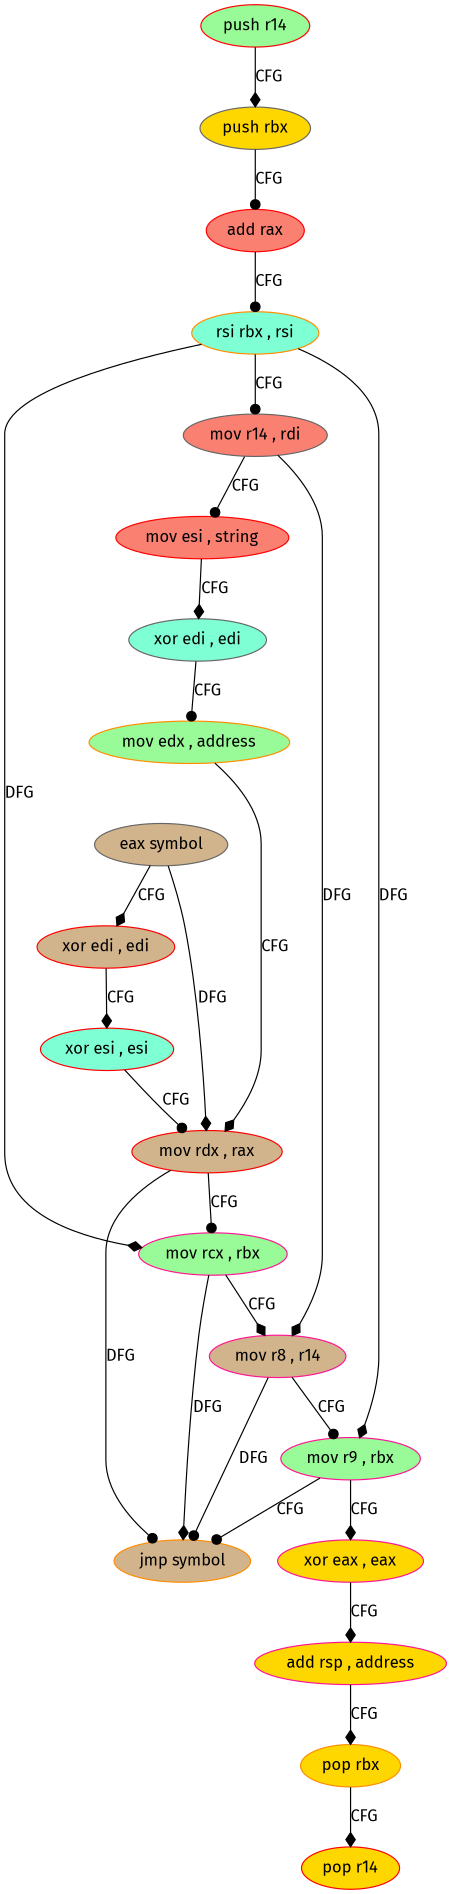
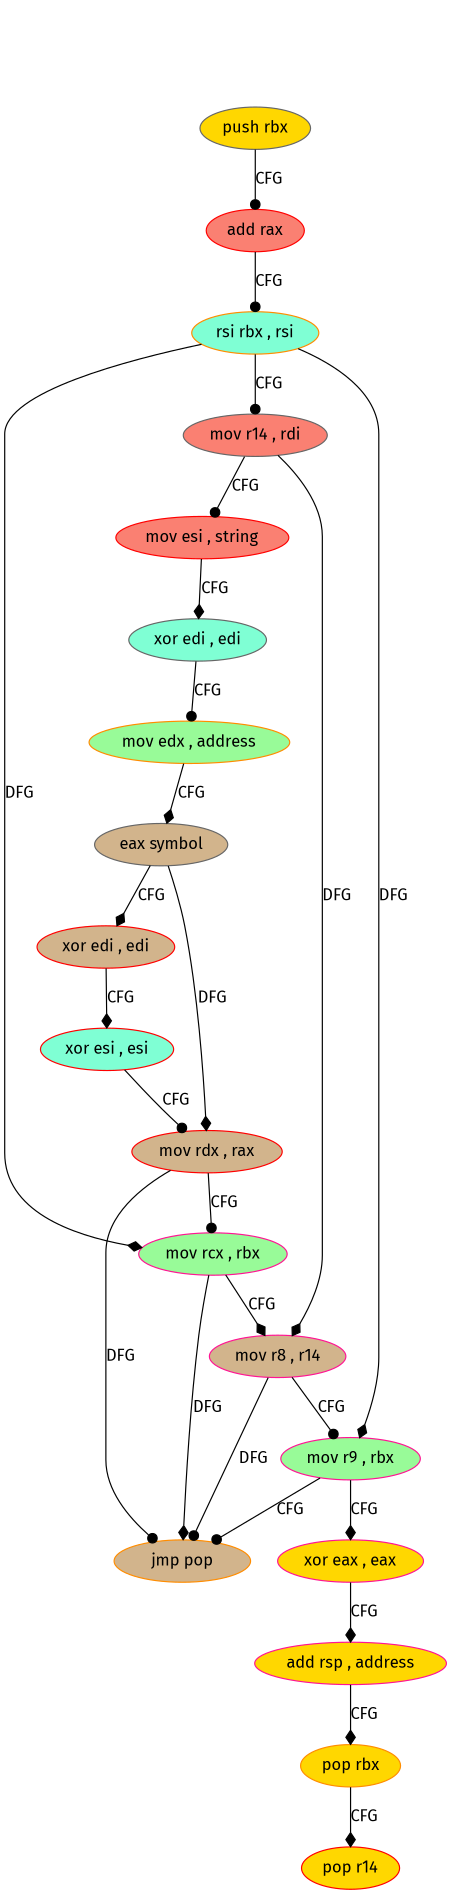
(255, 26) -> none
(261, 937) -> (177, 787)
(182, 1561) -> (182, 1561)
